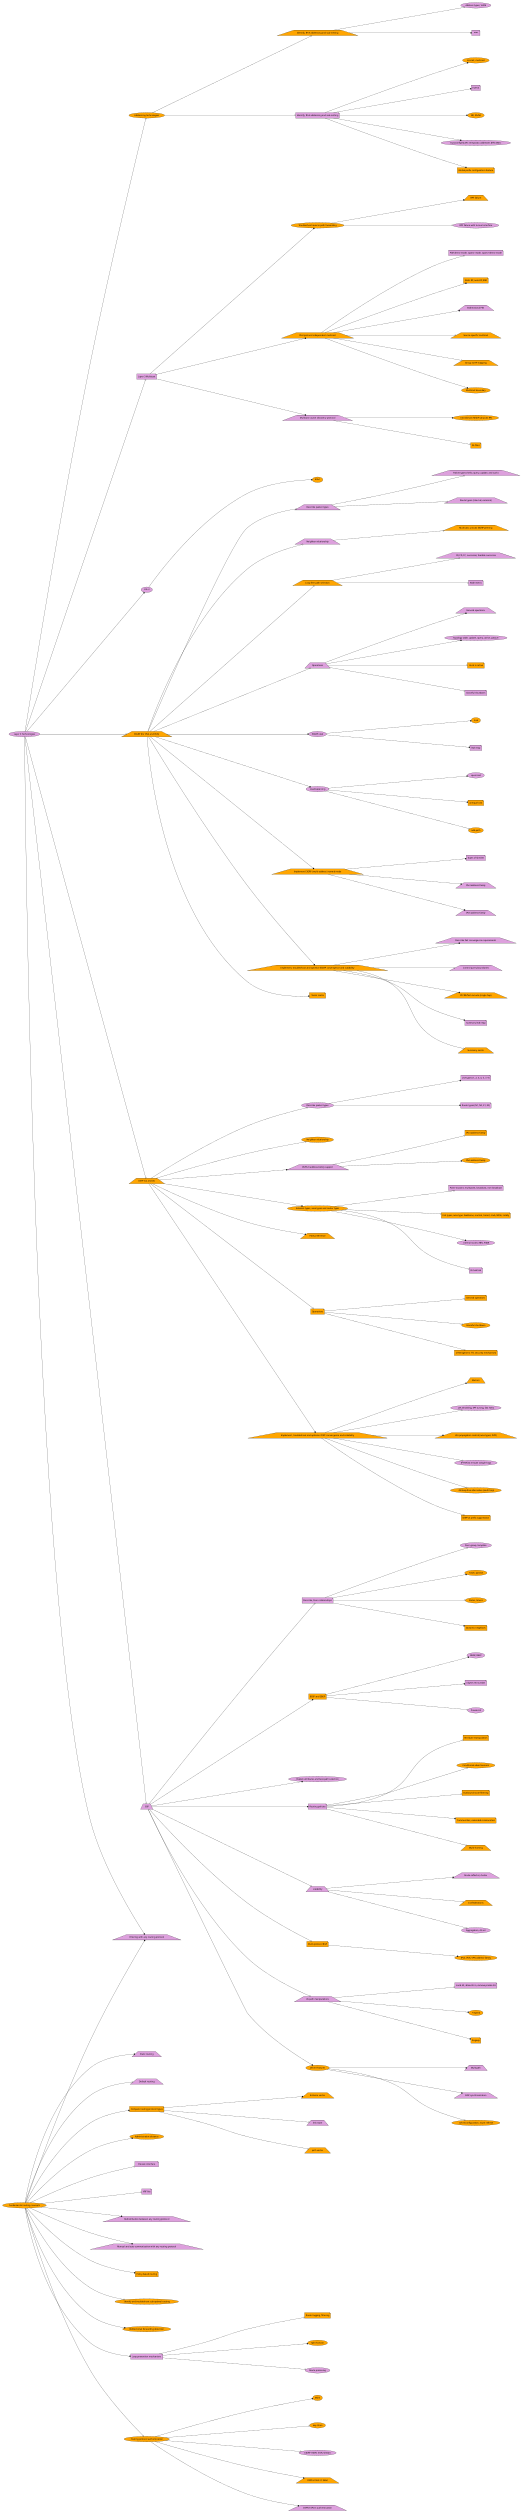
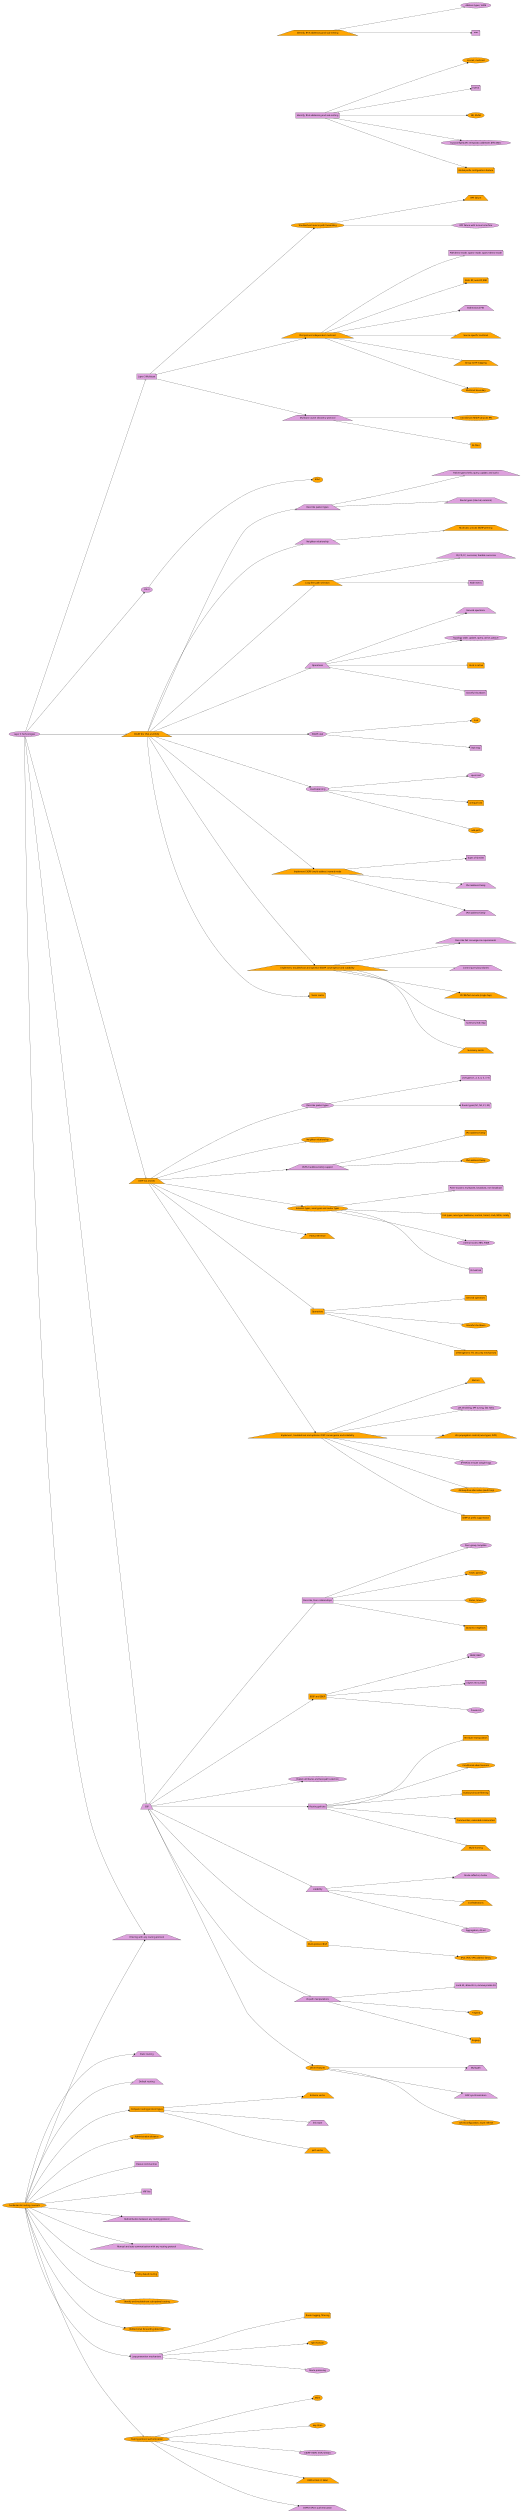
(147, 115) -> none
(147, 2164) -> (147, 2164)
